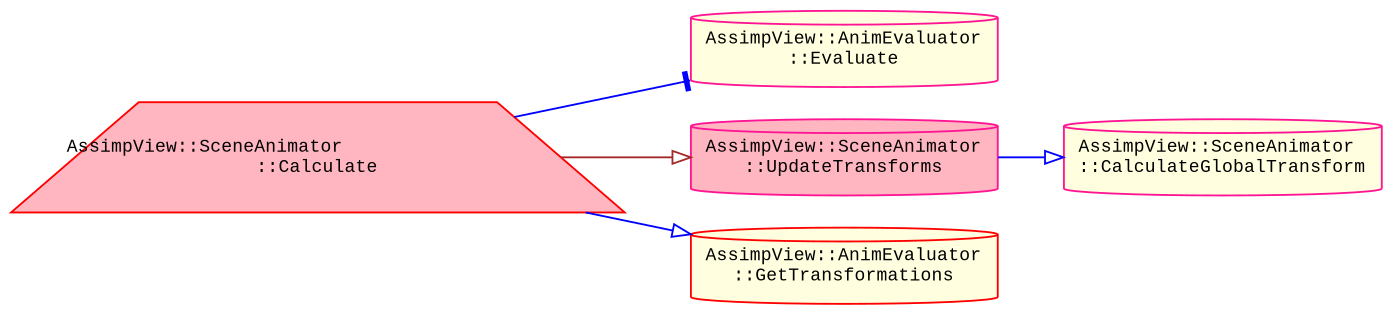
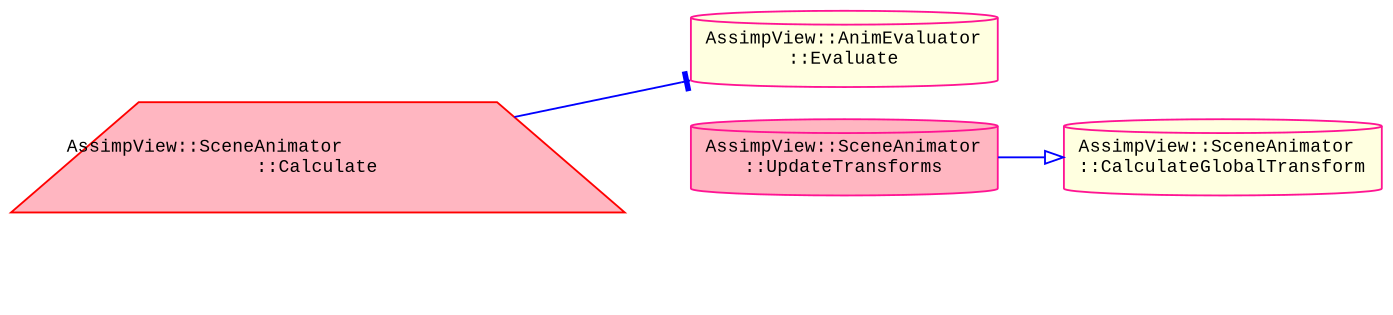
(617, 157) -> none
(844, 266) -> none
